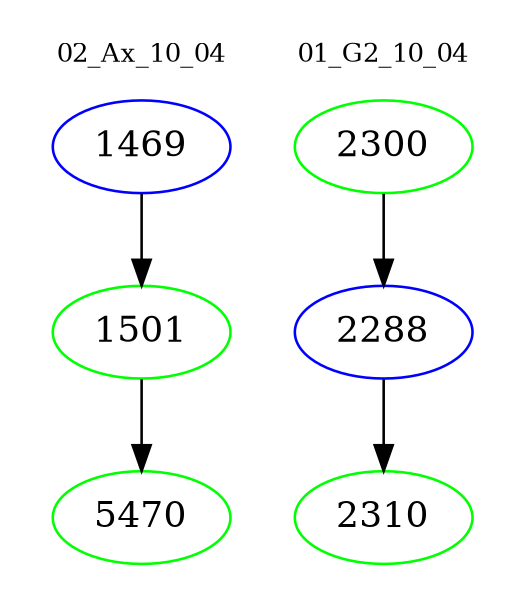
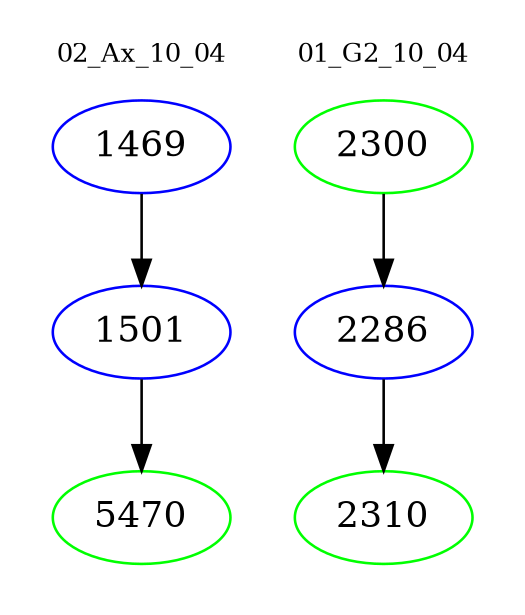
(142, 332) -> (142, 332)
(384, 332) -> (384, 332)
